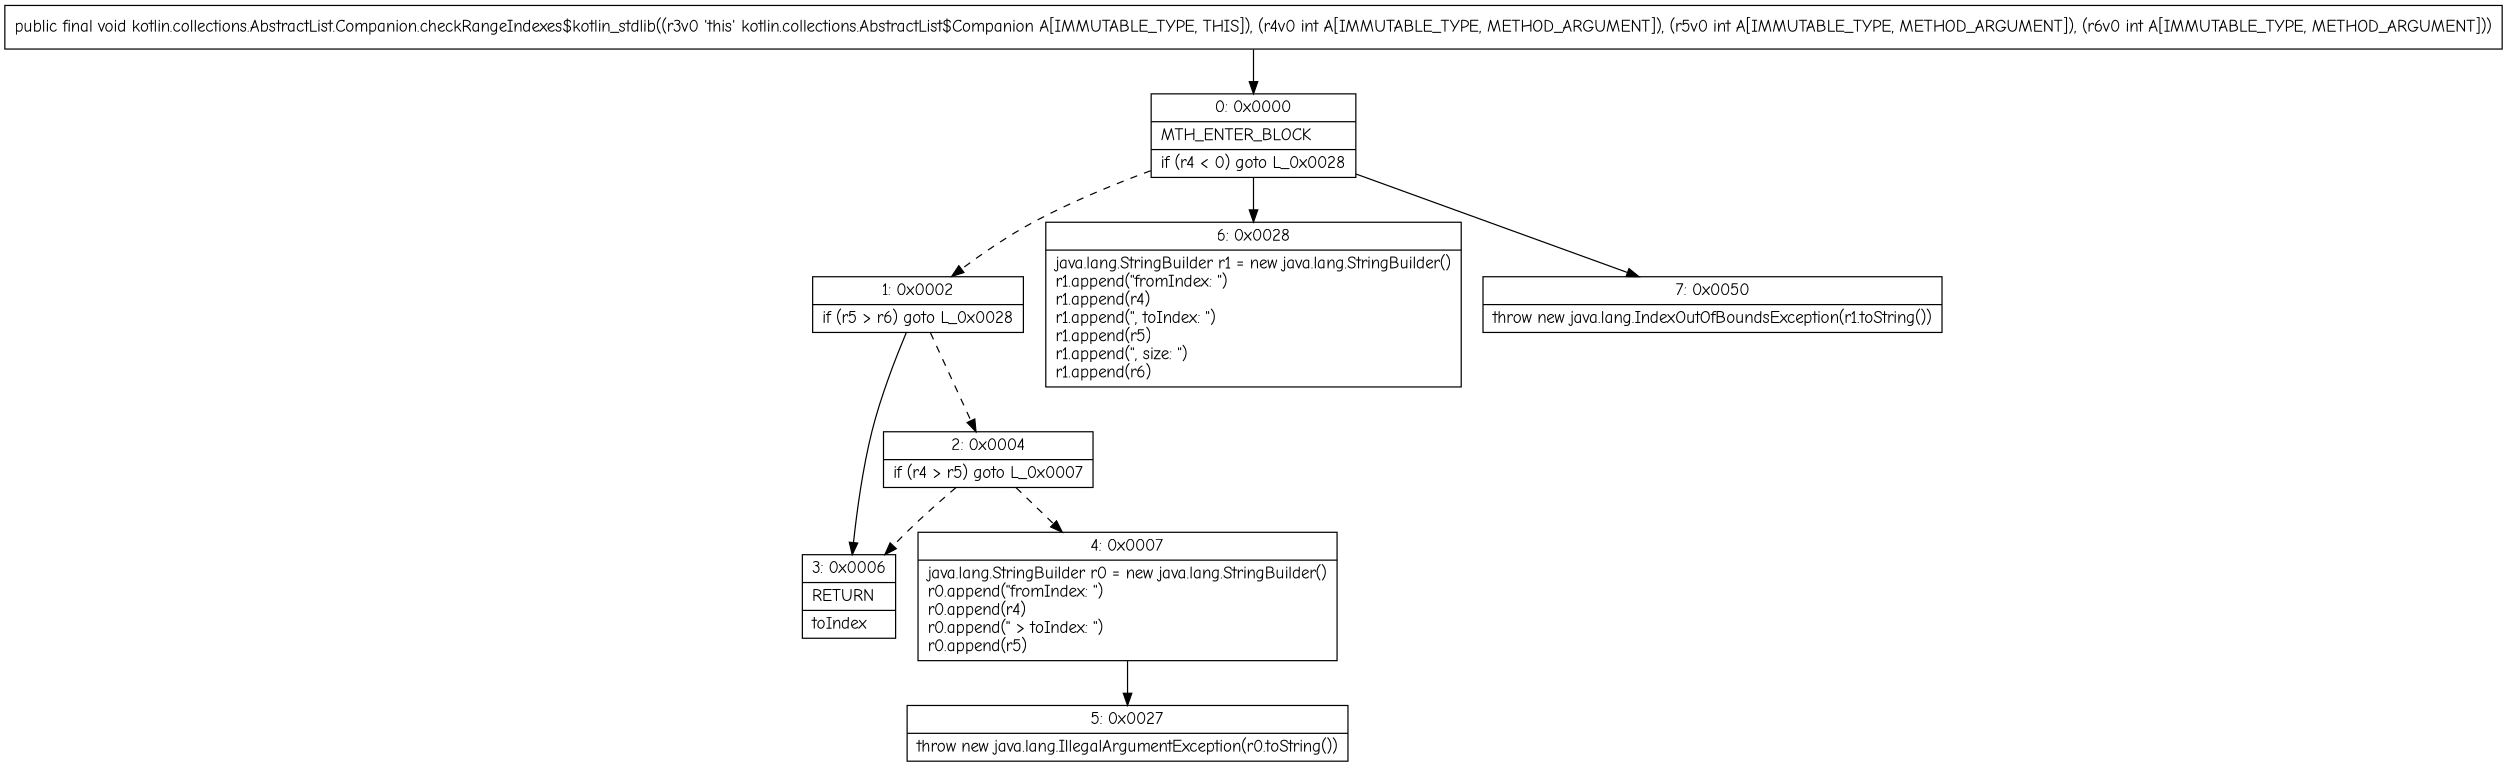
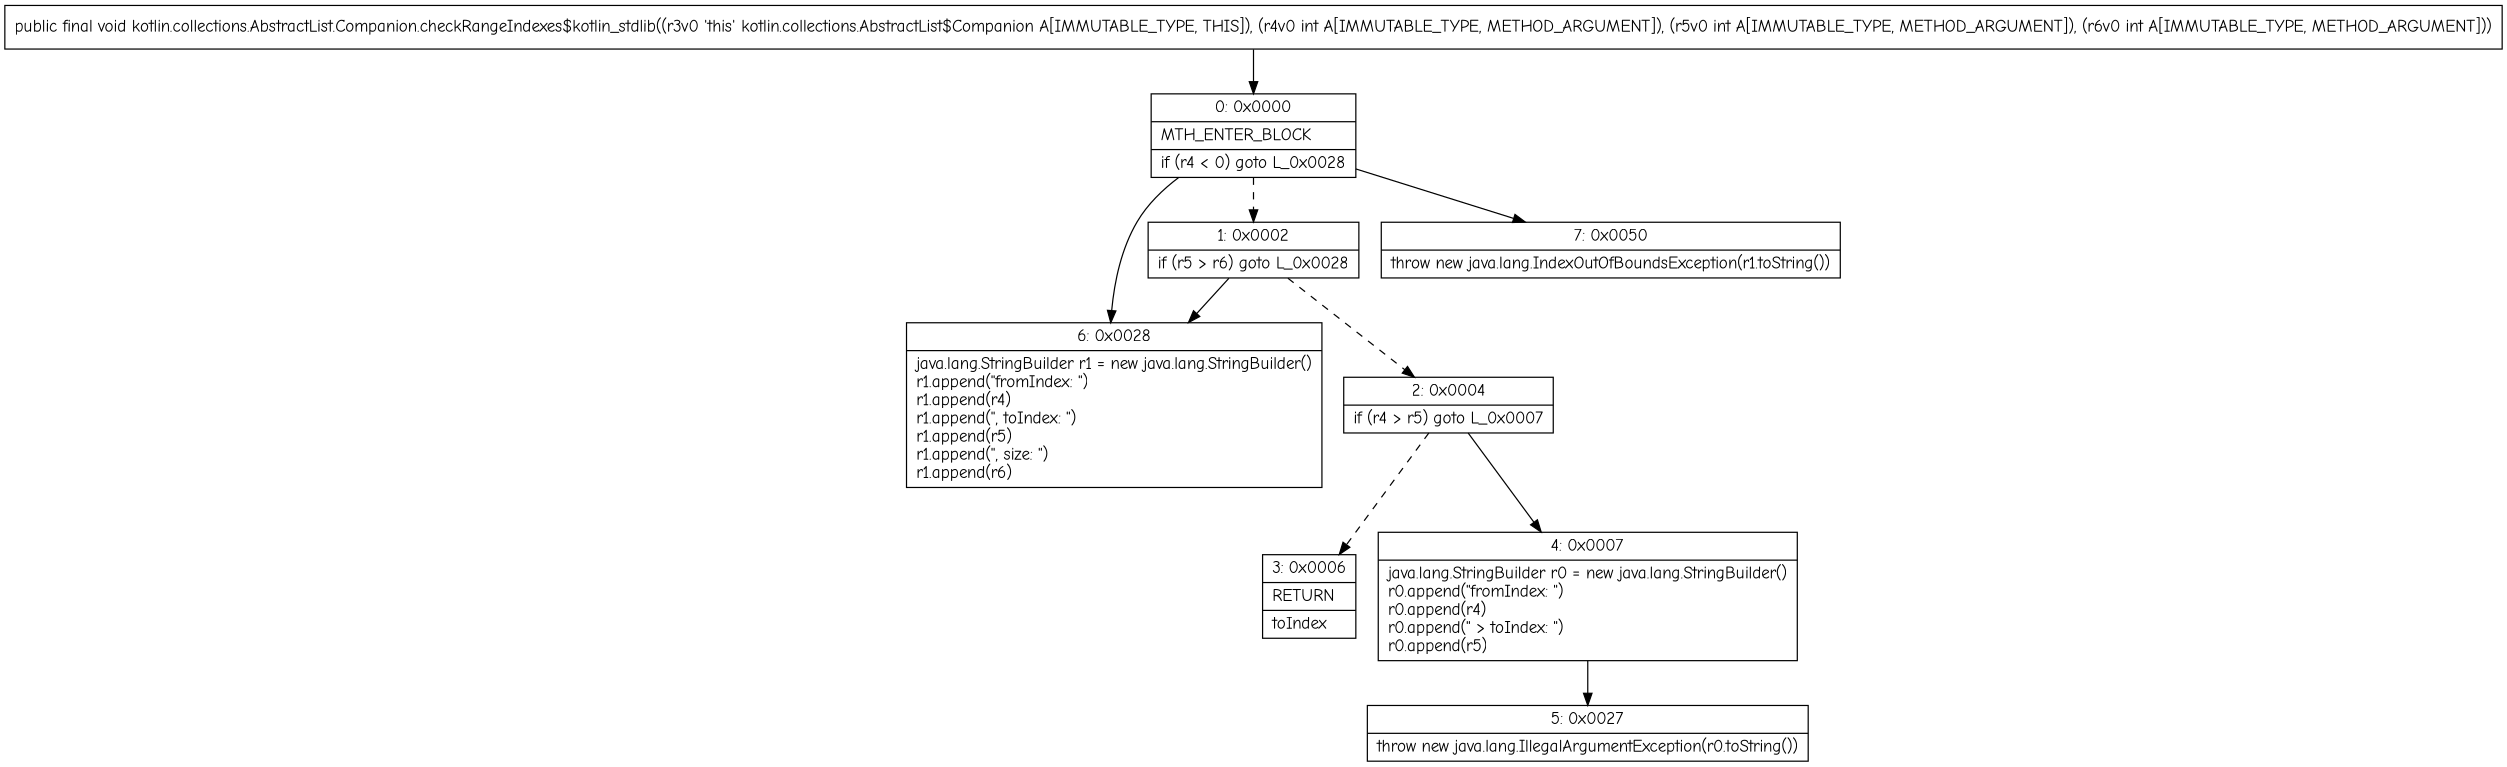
(871, 435) -> (1213, 296)
(1035, 506) -> (1501, 477)
